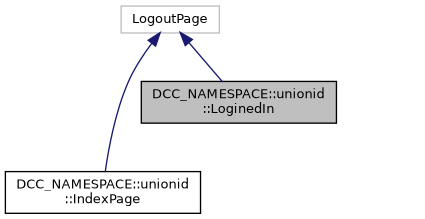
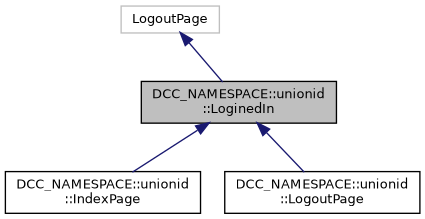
(120, 104) -> (165, 151)
none -> (322, 192)
